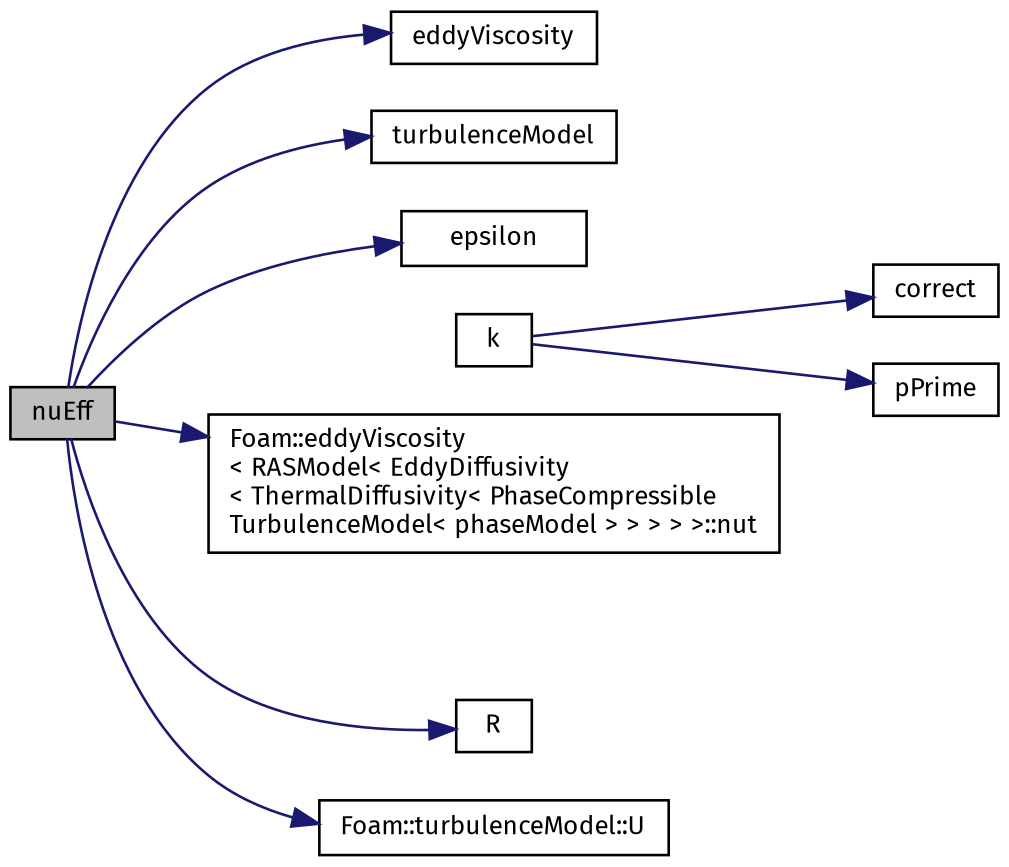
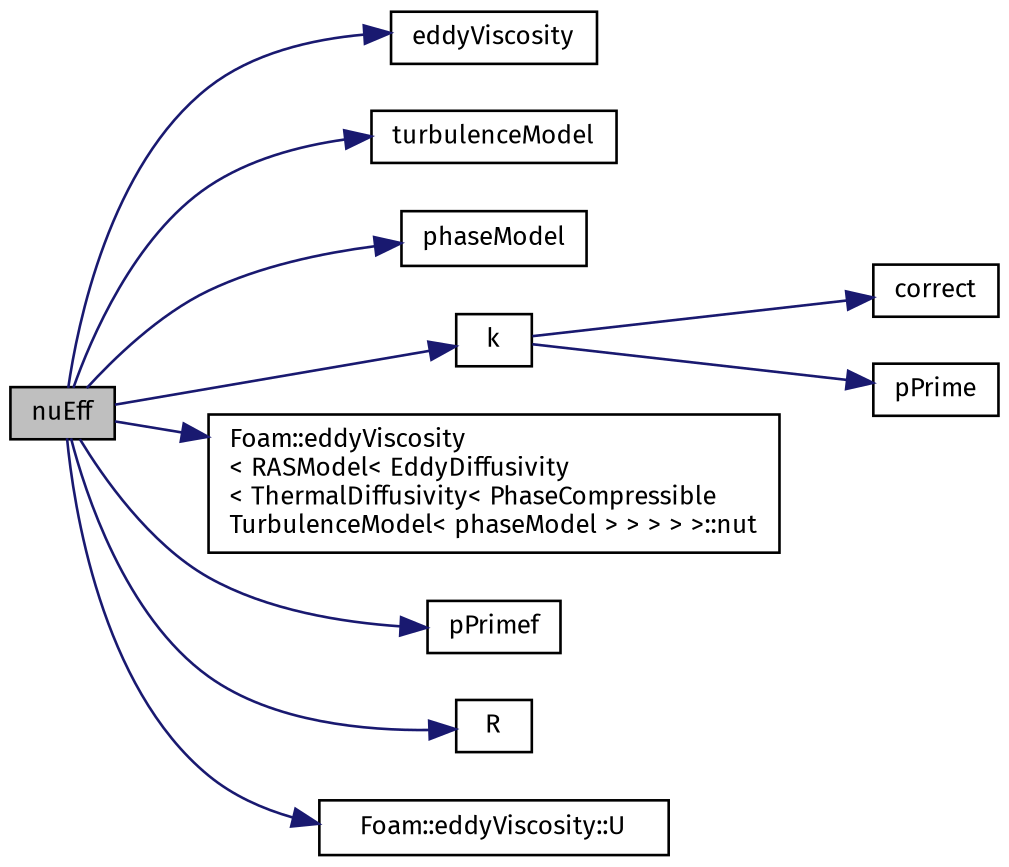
(494, 239) -> (494, 239)
none -> (272, 378)
none -> (494, 627)
(494, 828) -> (494, 828)
